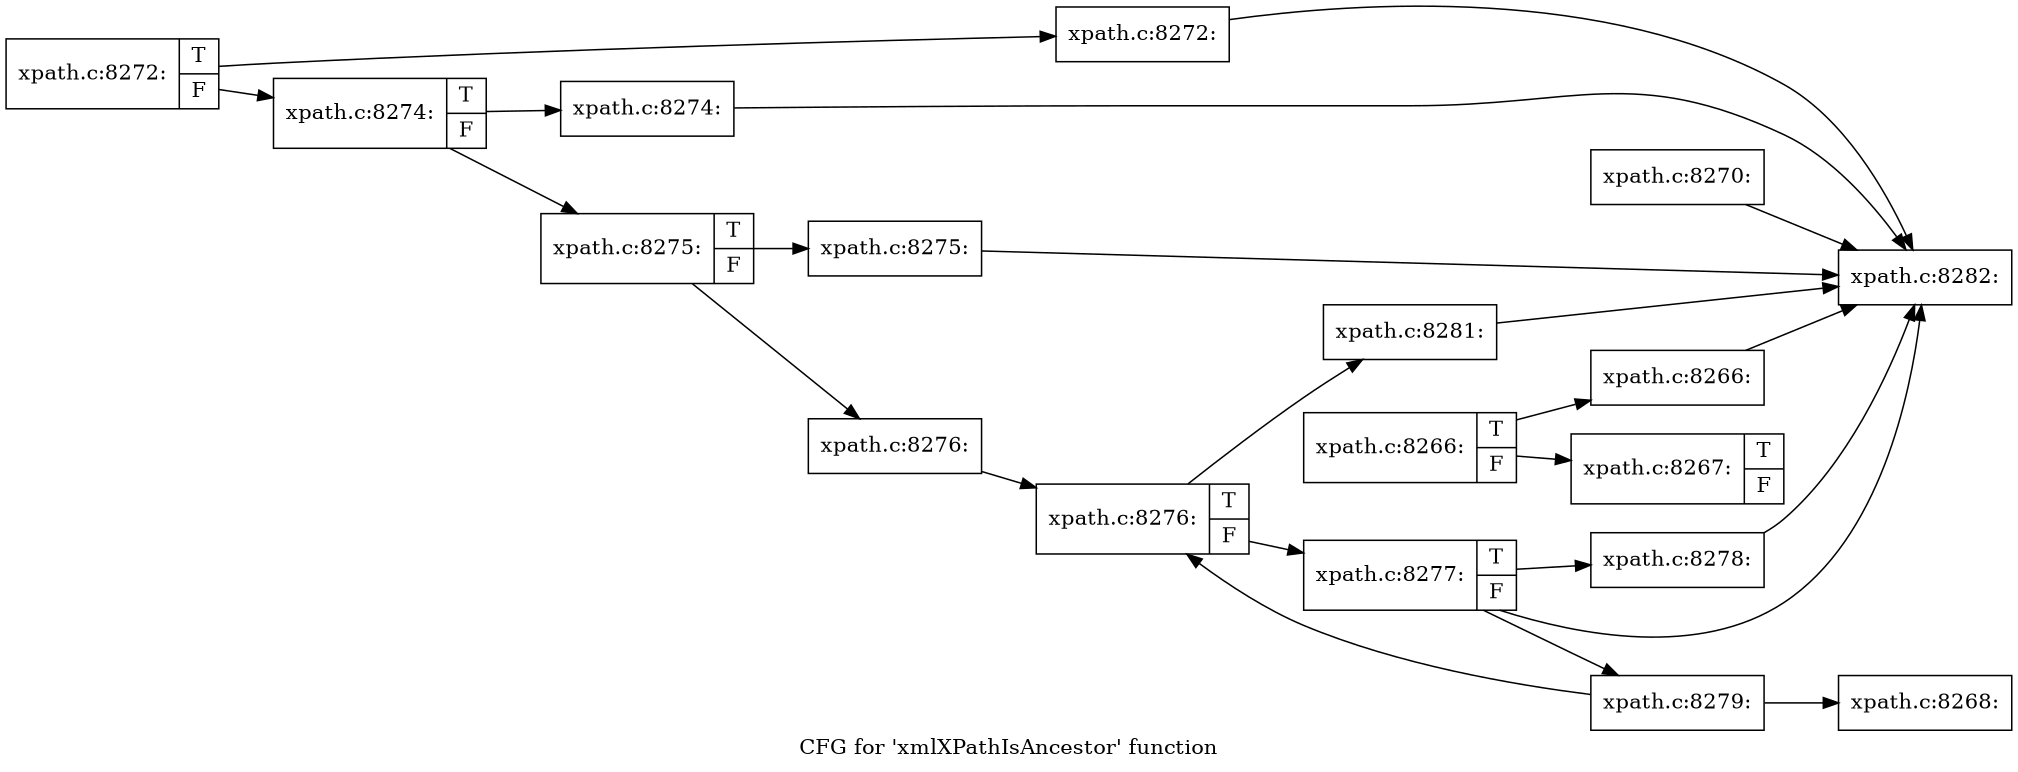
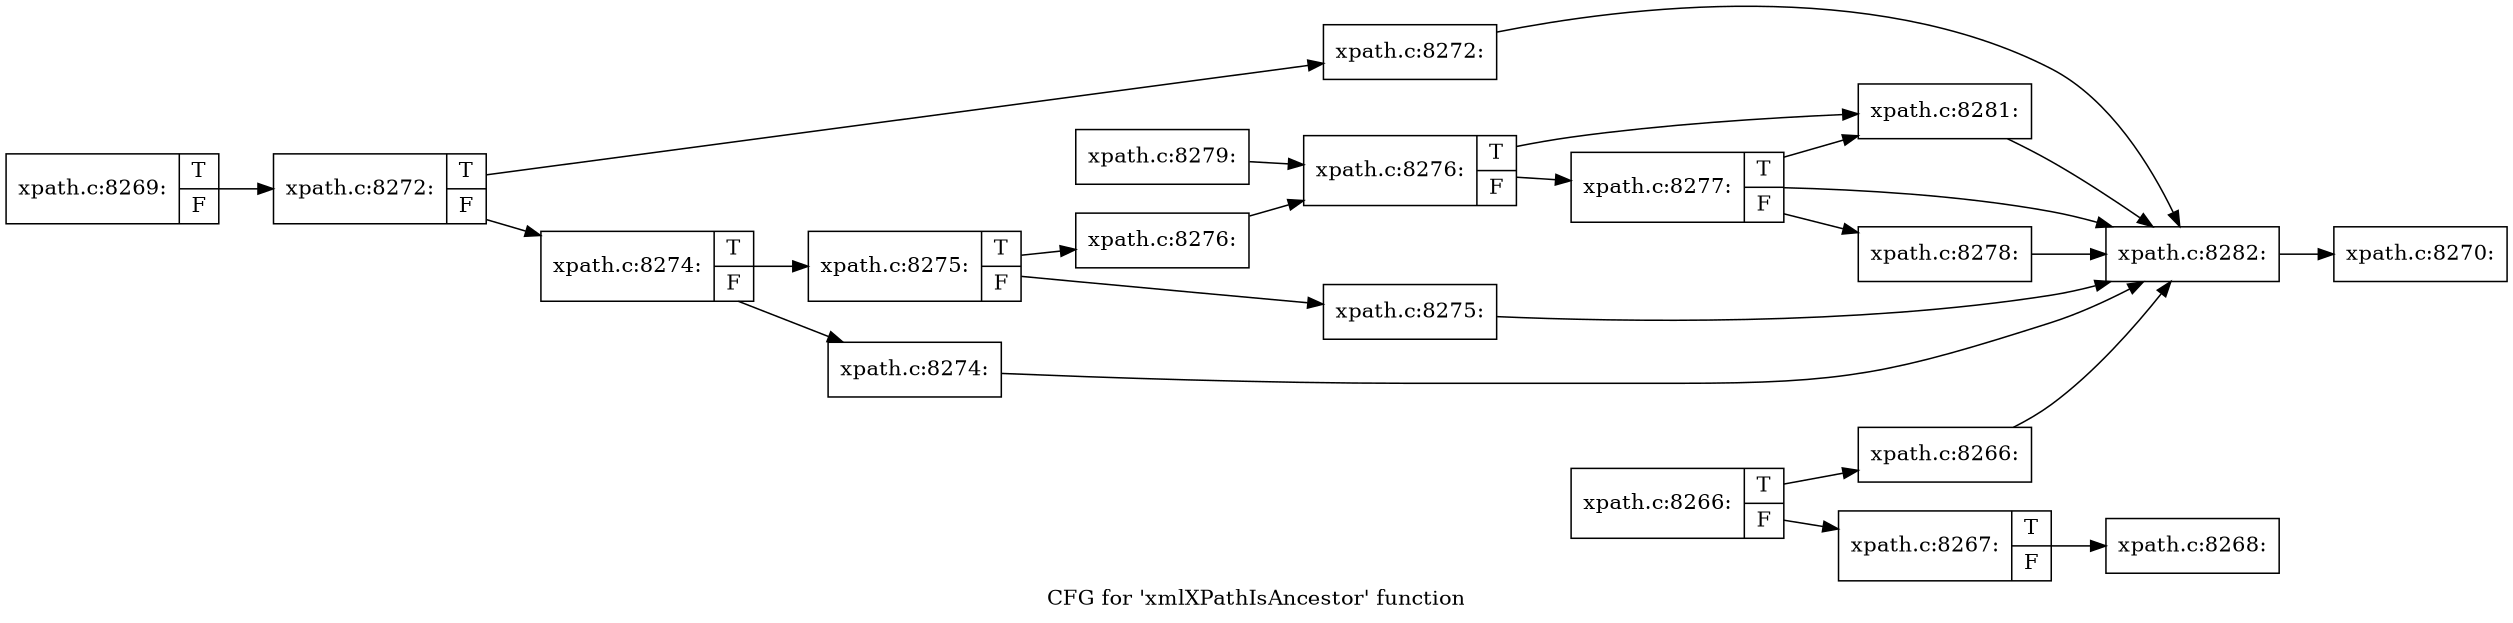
none -> (112, 189)
(1794, 224) -> (2299, 254)
(1544, 640) -> (1814, 149)
(1794, 703) -> (2071, 546)
